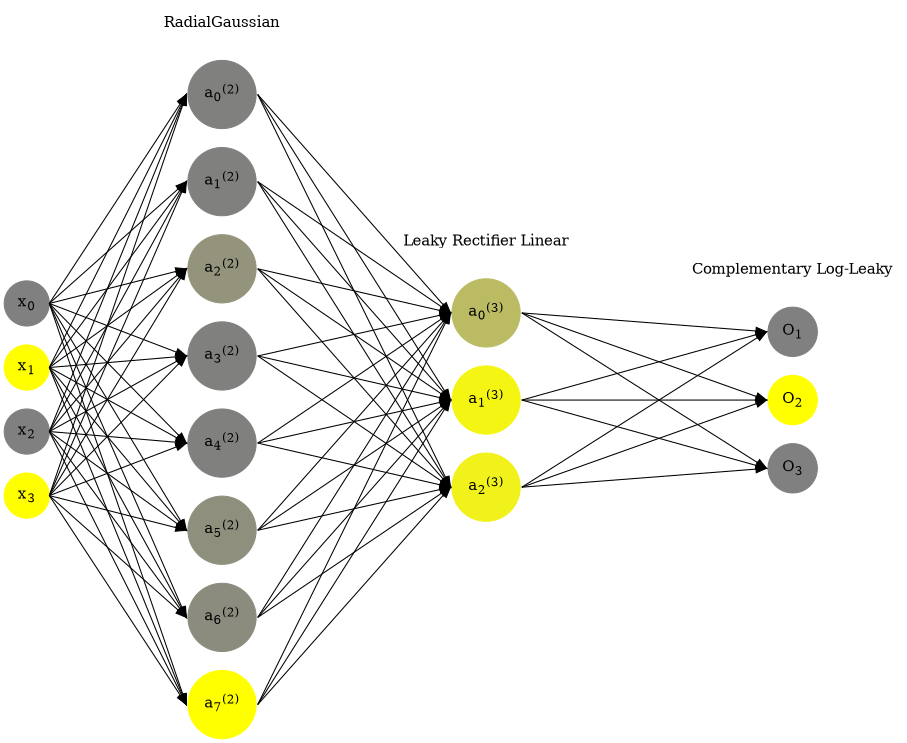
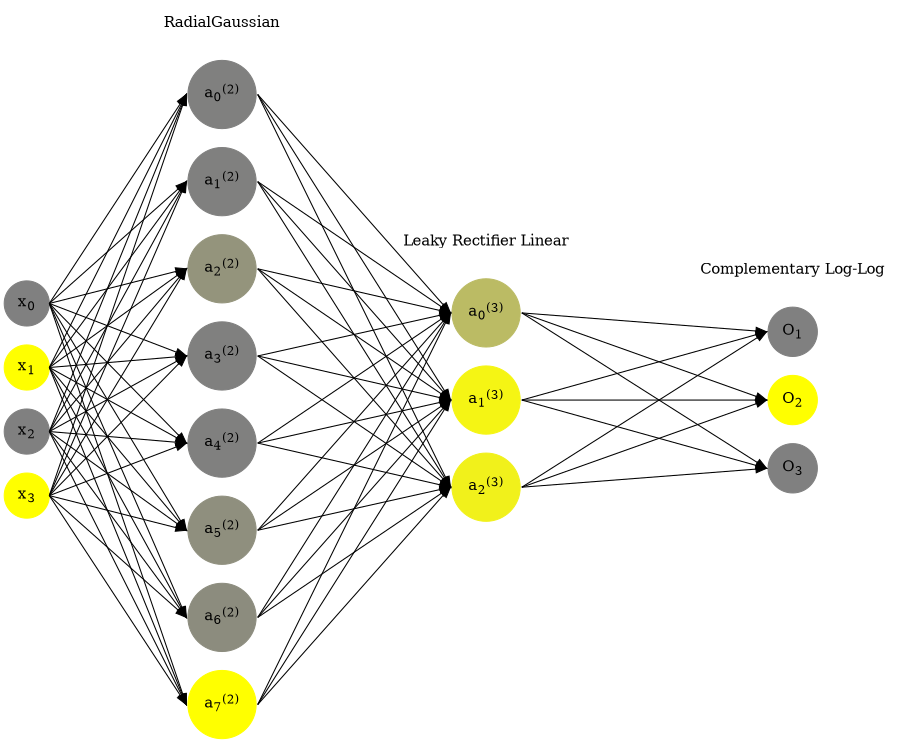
(793, 270) -> (793, 270)
